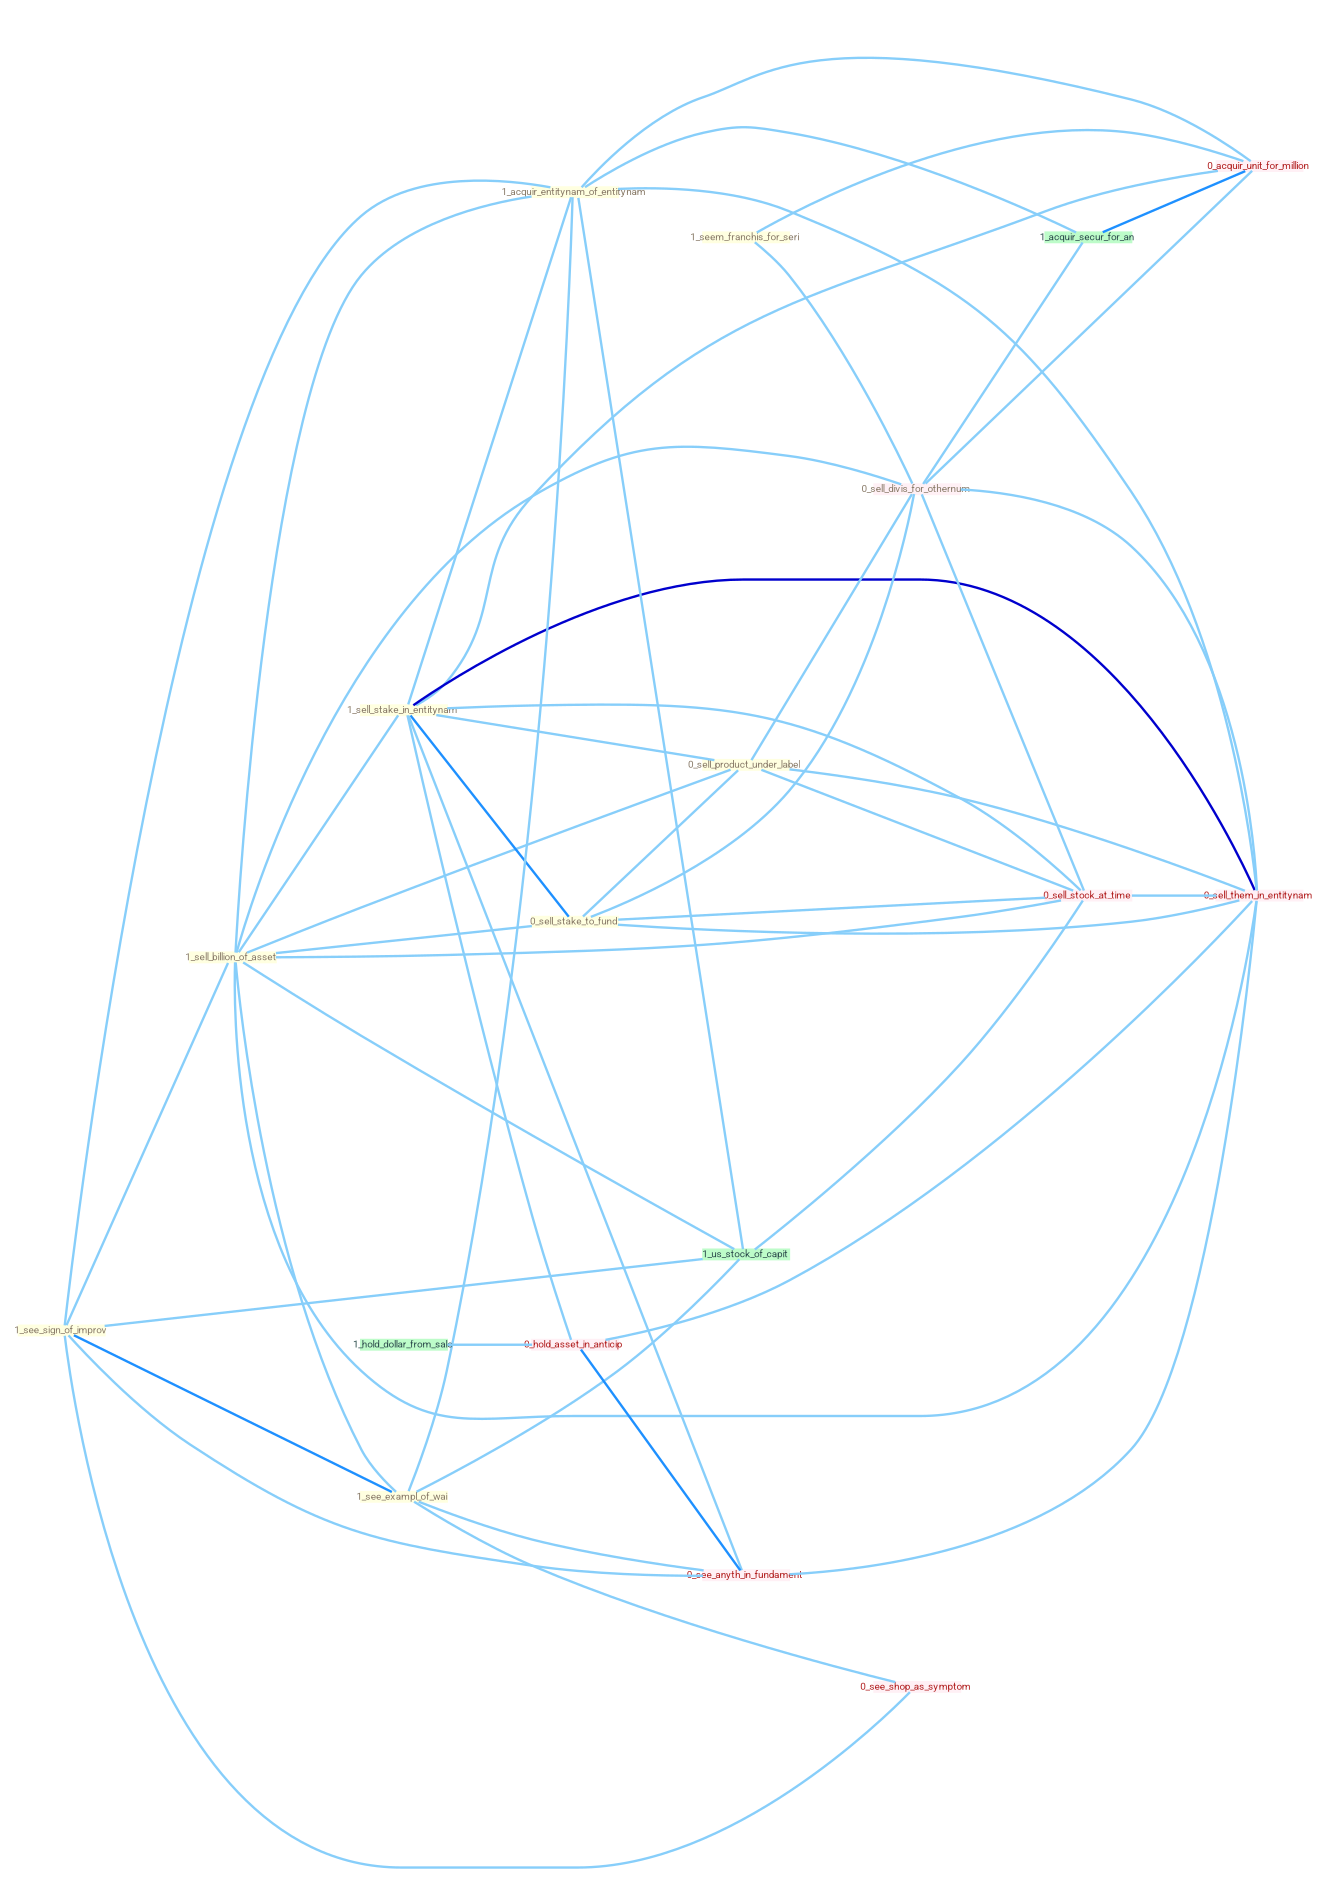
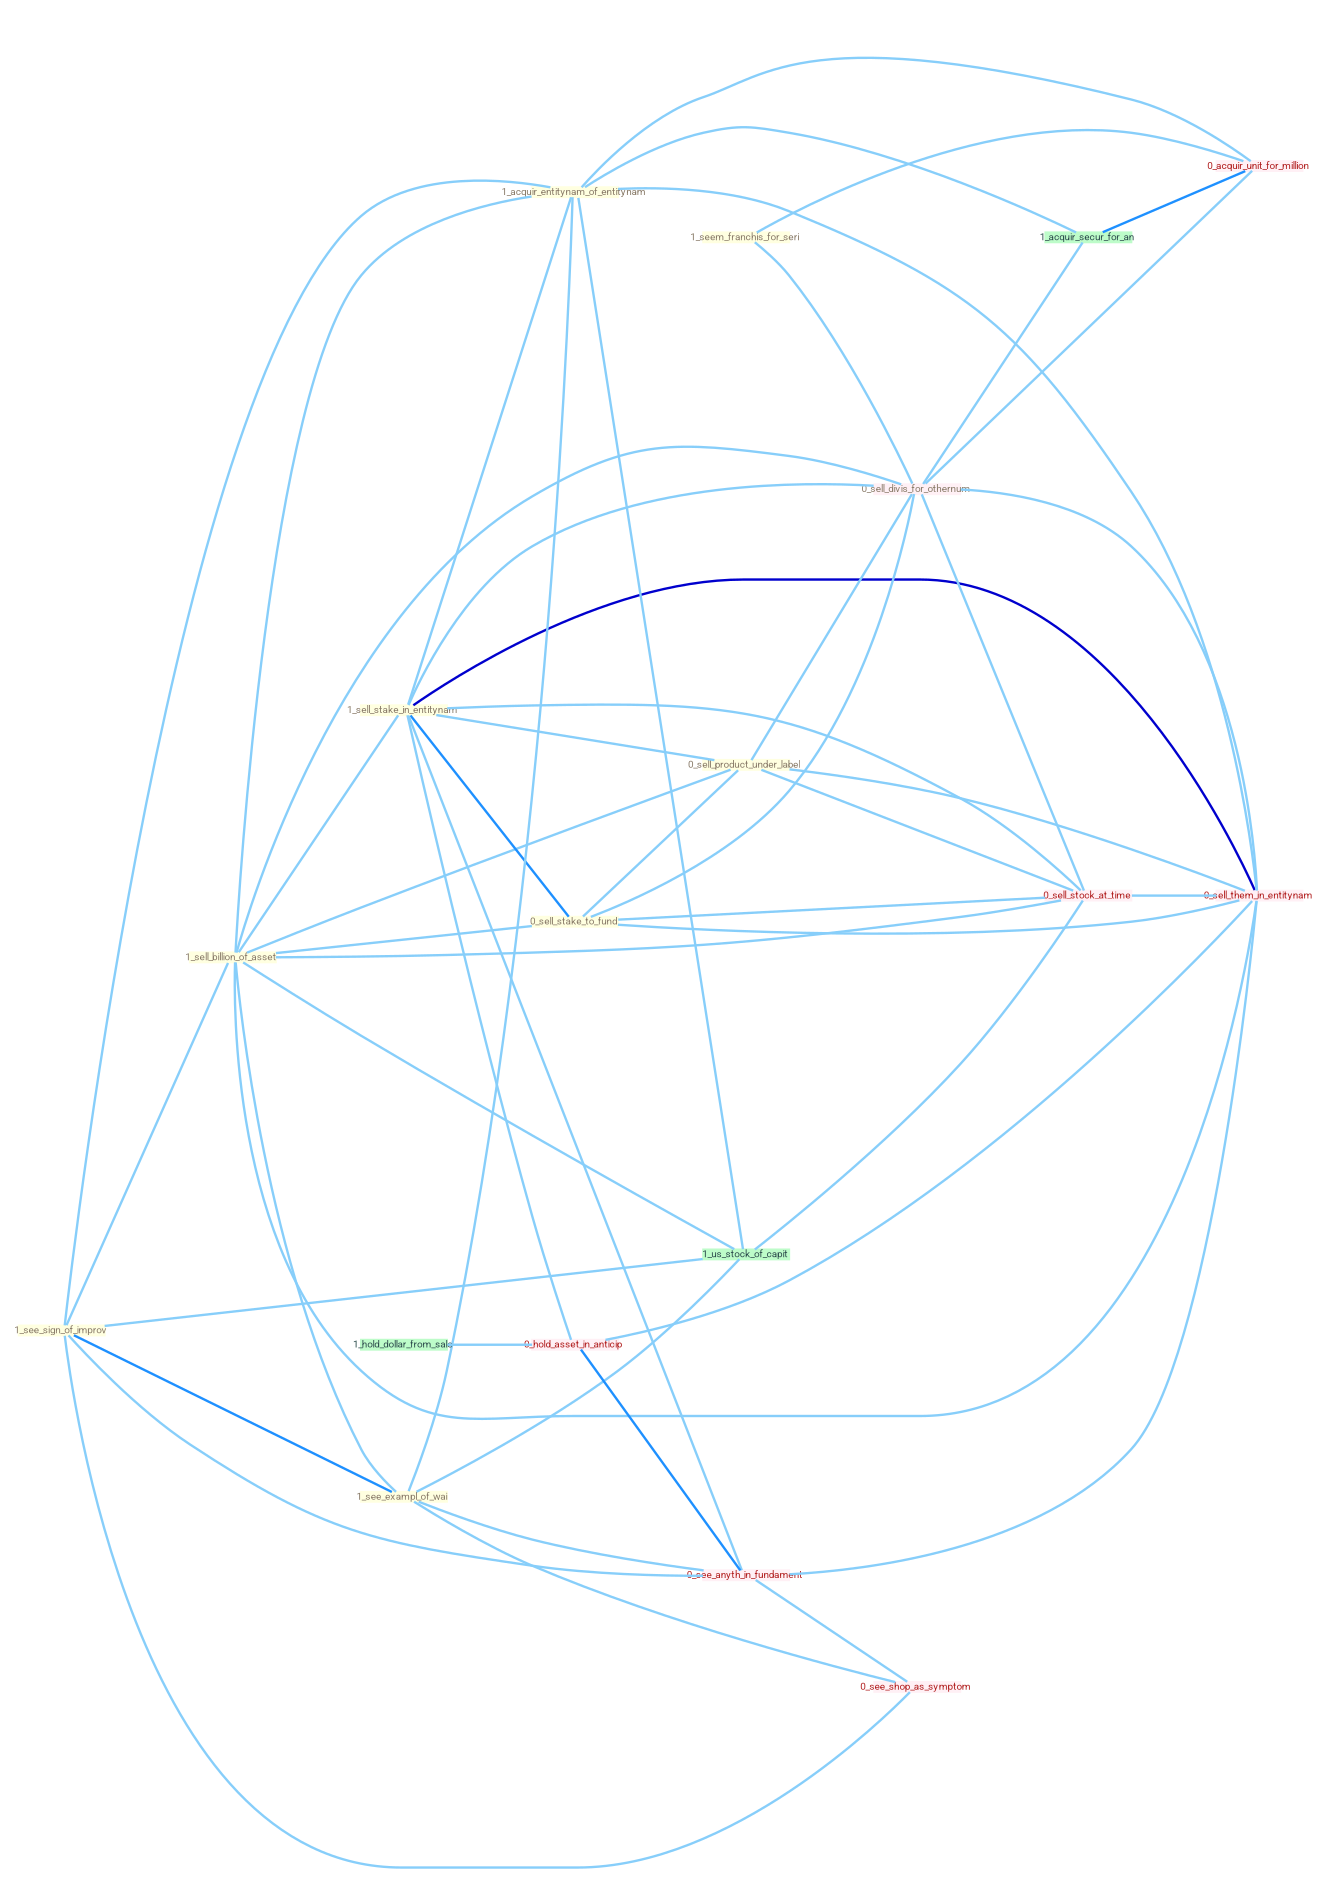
(736, 331) -> (599, 517)
none -> (831, 1631)
